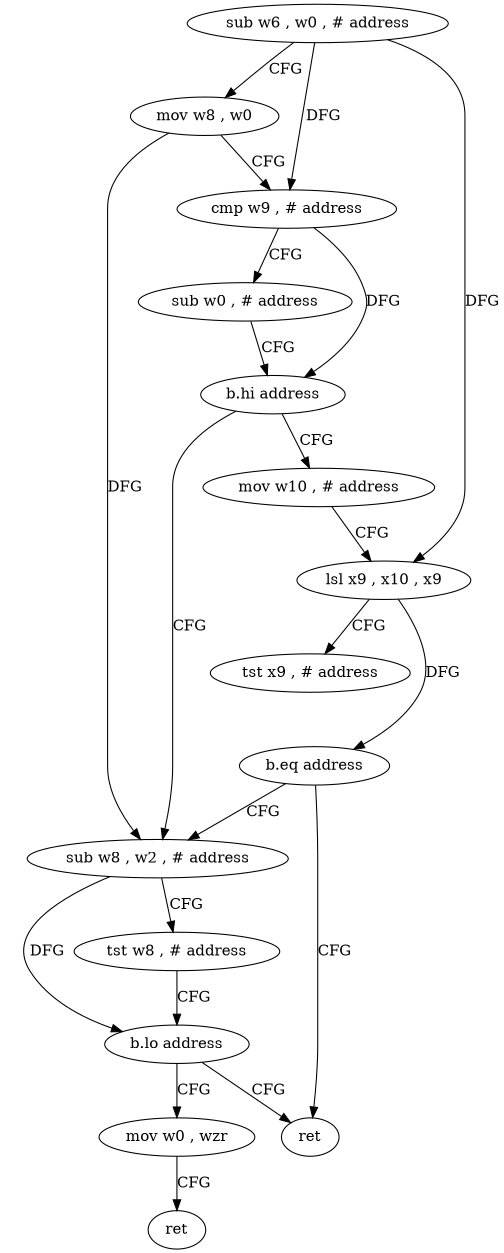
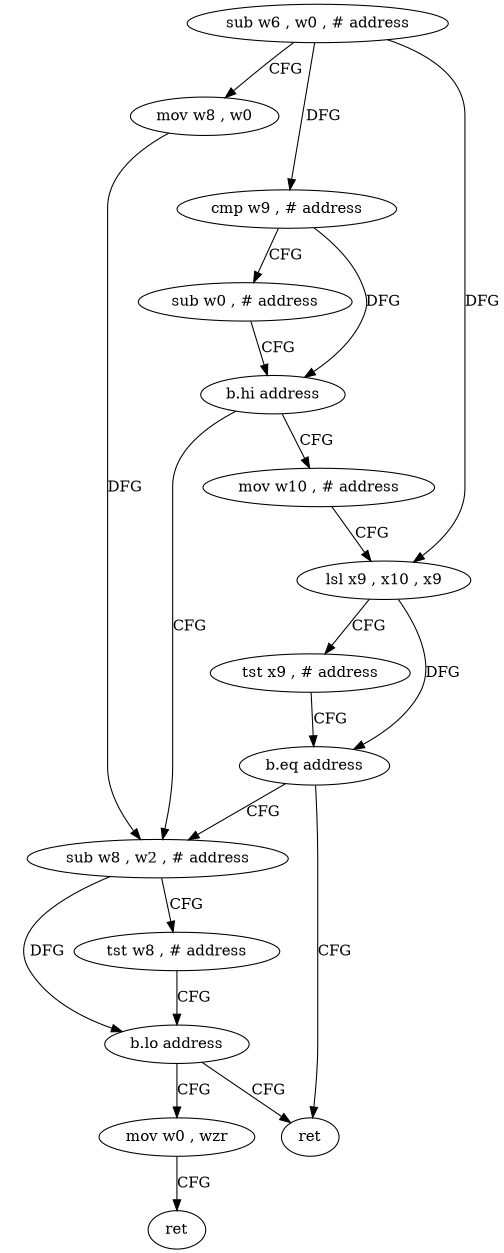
(242, 158) -> none
none -> (312, 714)
